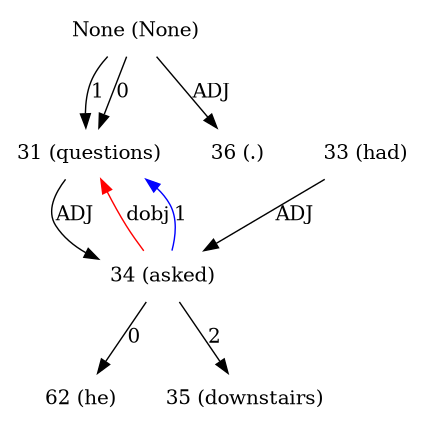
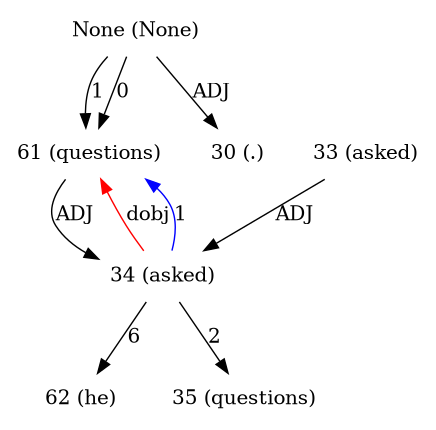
(90, 154) -> (90, 154)
(238, 154) -> (238, 154)
(366, 154) -> (366, 154)
(135, 338) -> (135, 338)
(245, 399) -> (245, 399)
